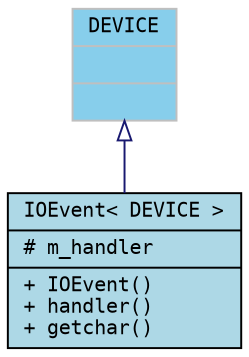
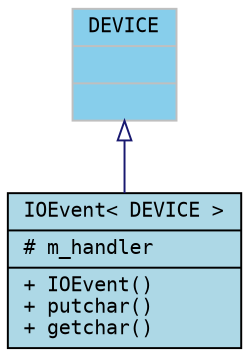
(89, 307) -> (89, 307)
